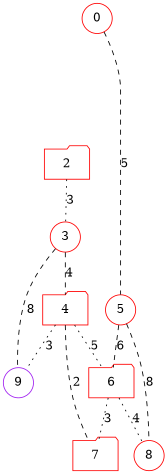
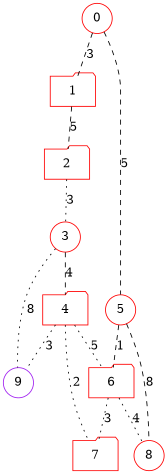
none -> (73, 91)
(24, 304) -> (24, 304)
(121, 346) -> (121, 346)
(70, 384) -> (70, 384)
